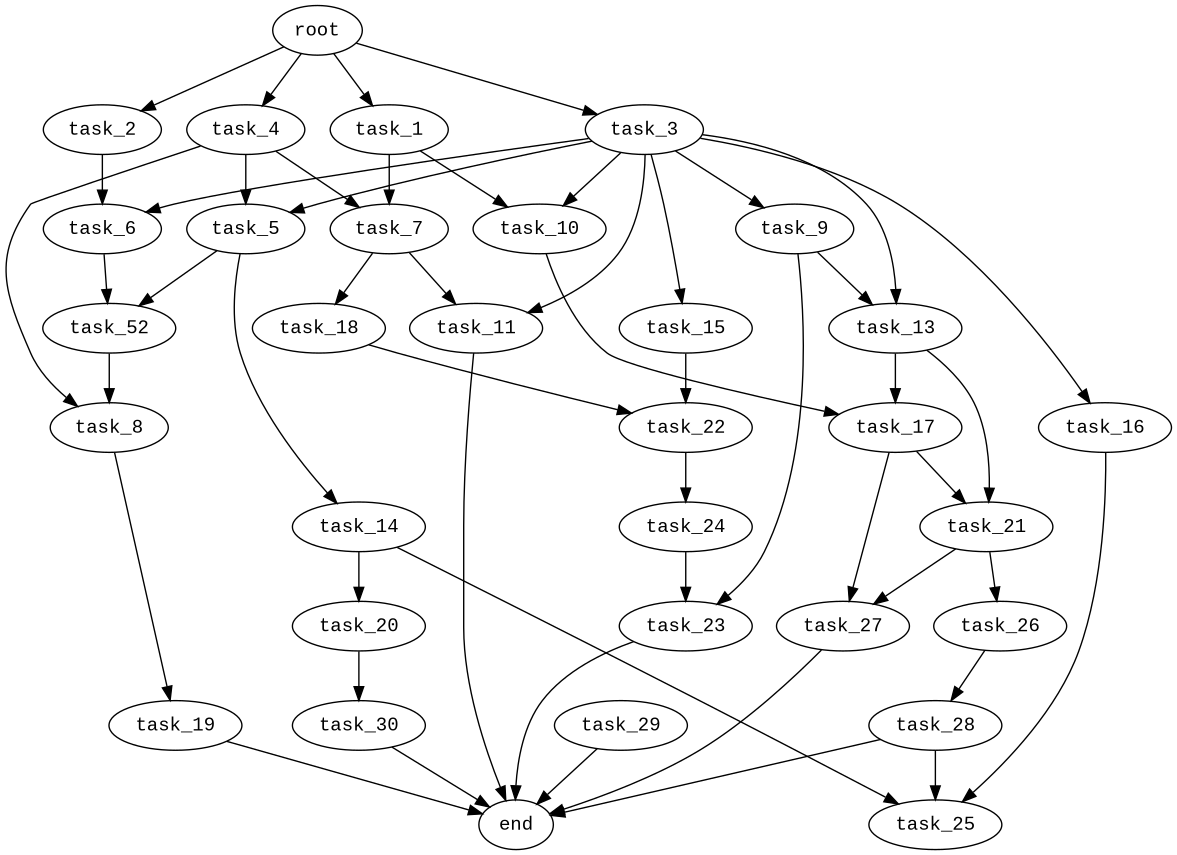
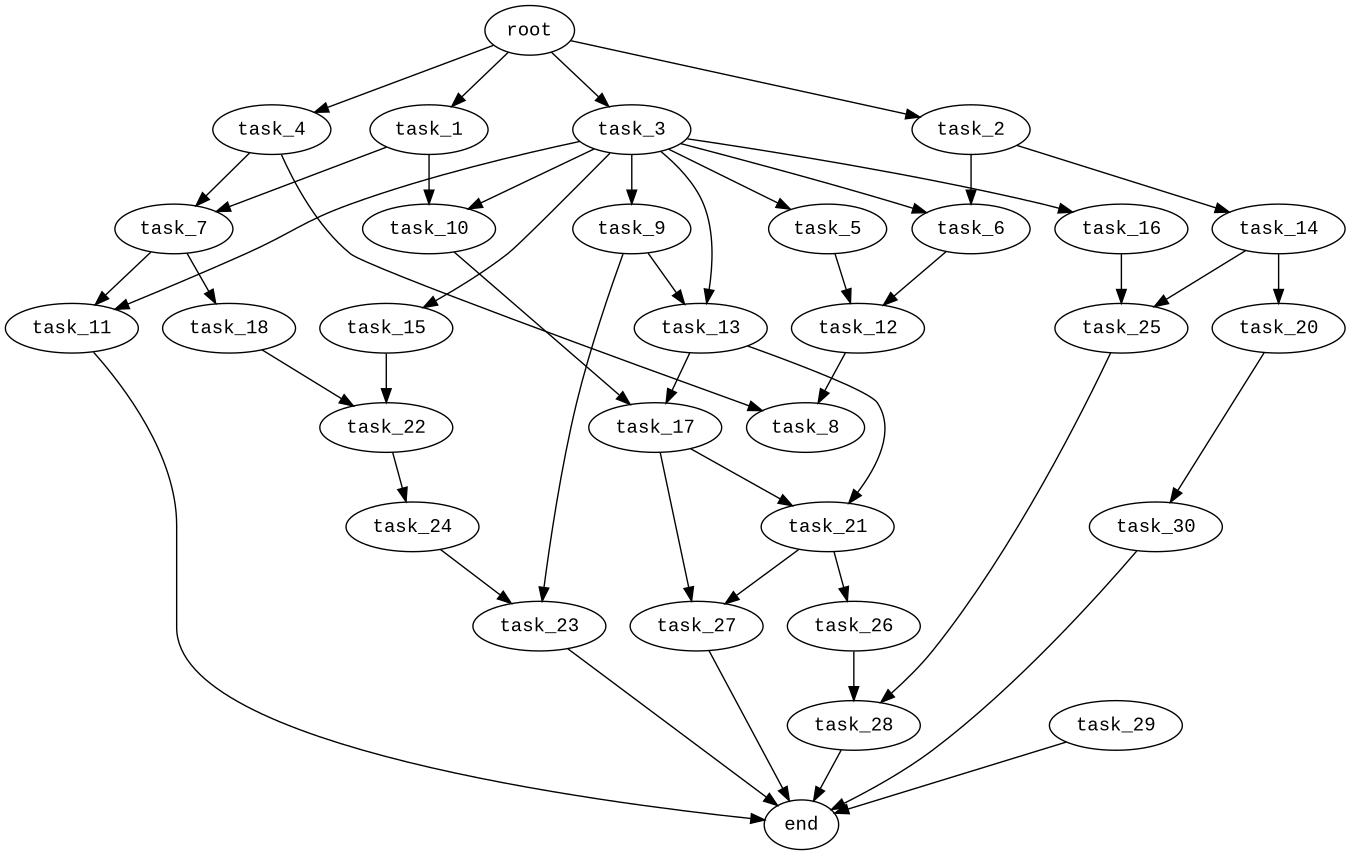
(246, 173) -> none
(109, 328) -> (858, 328)
(253, 384) -> (1117, 177)
(175, 725) -> none
(935, 768) -> (1014, 532)
